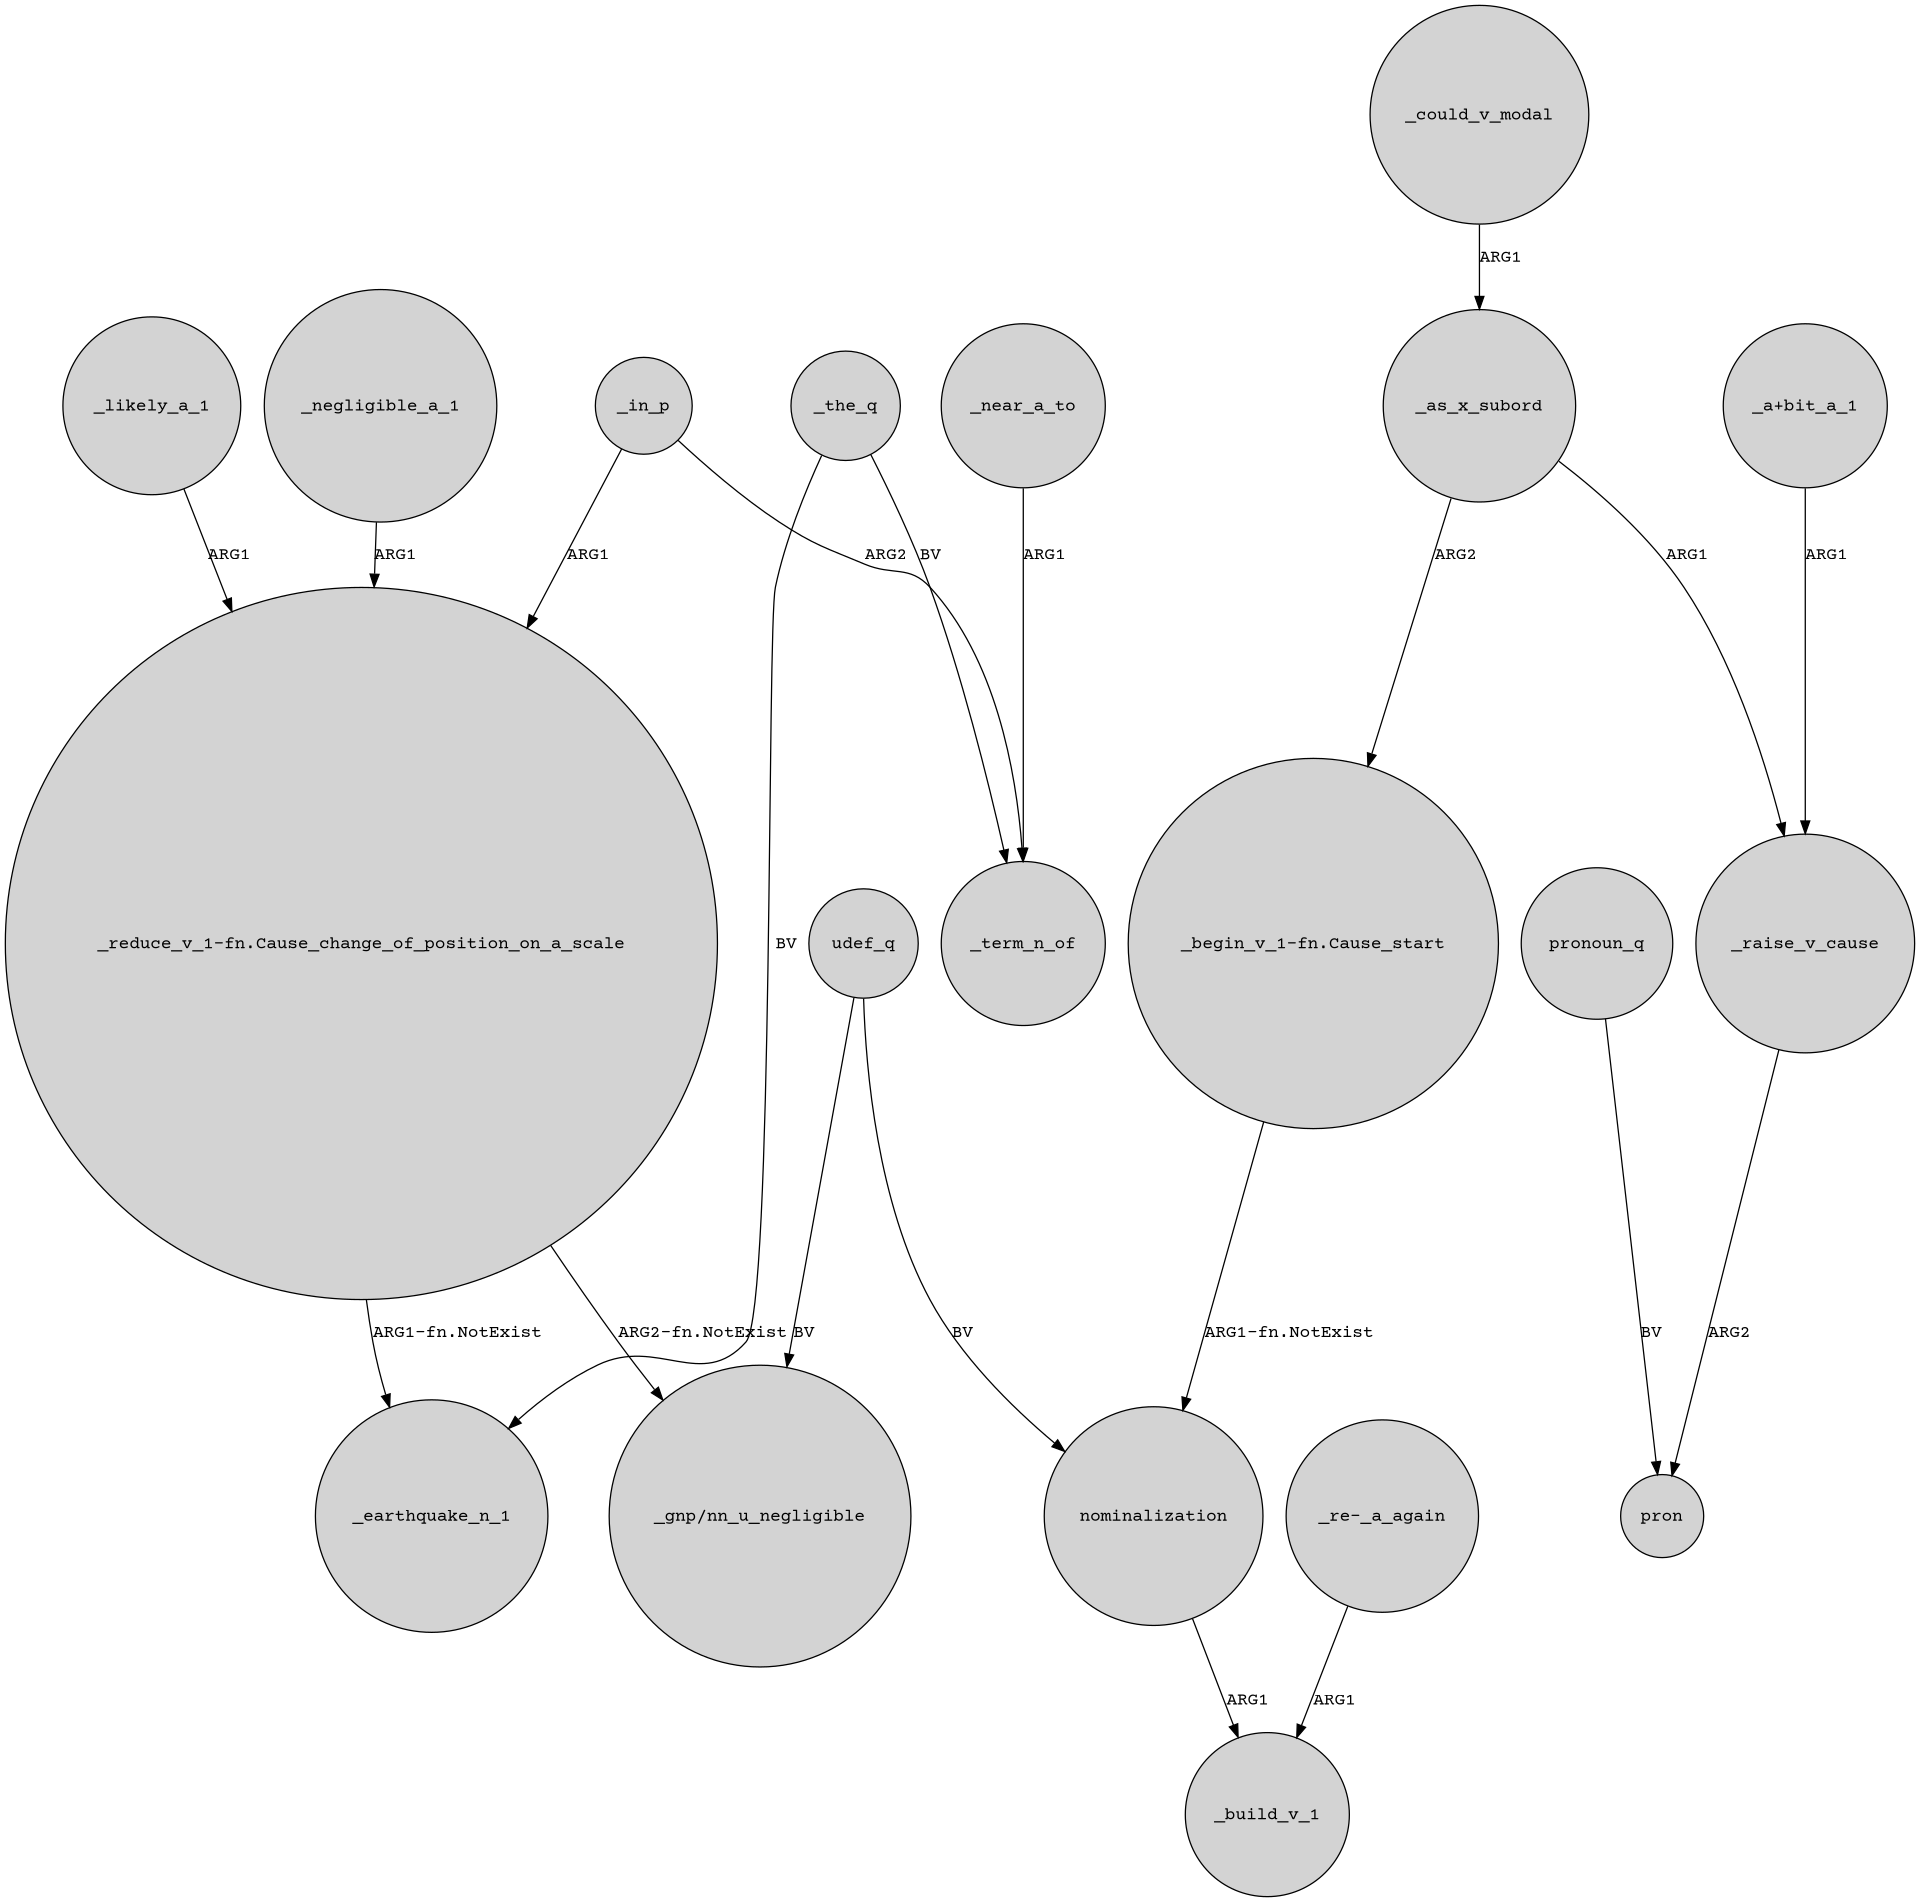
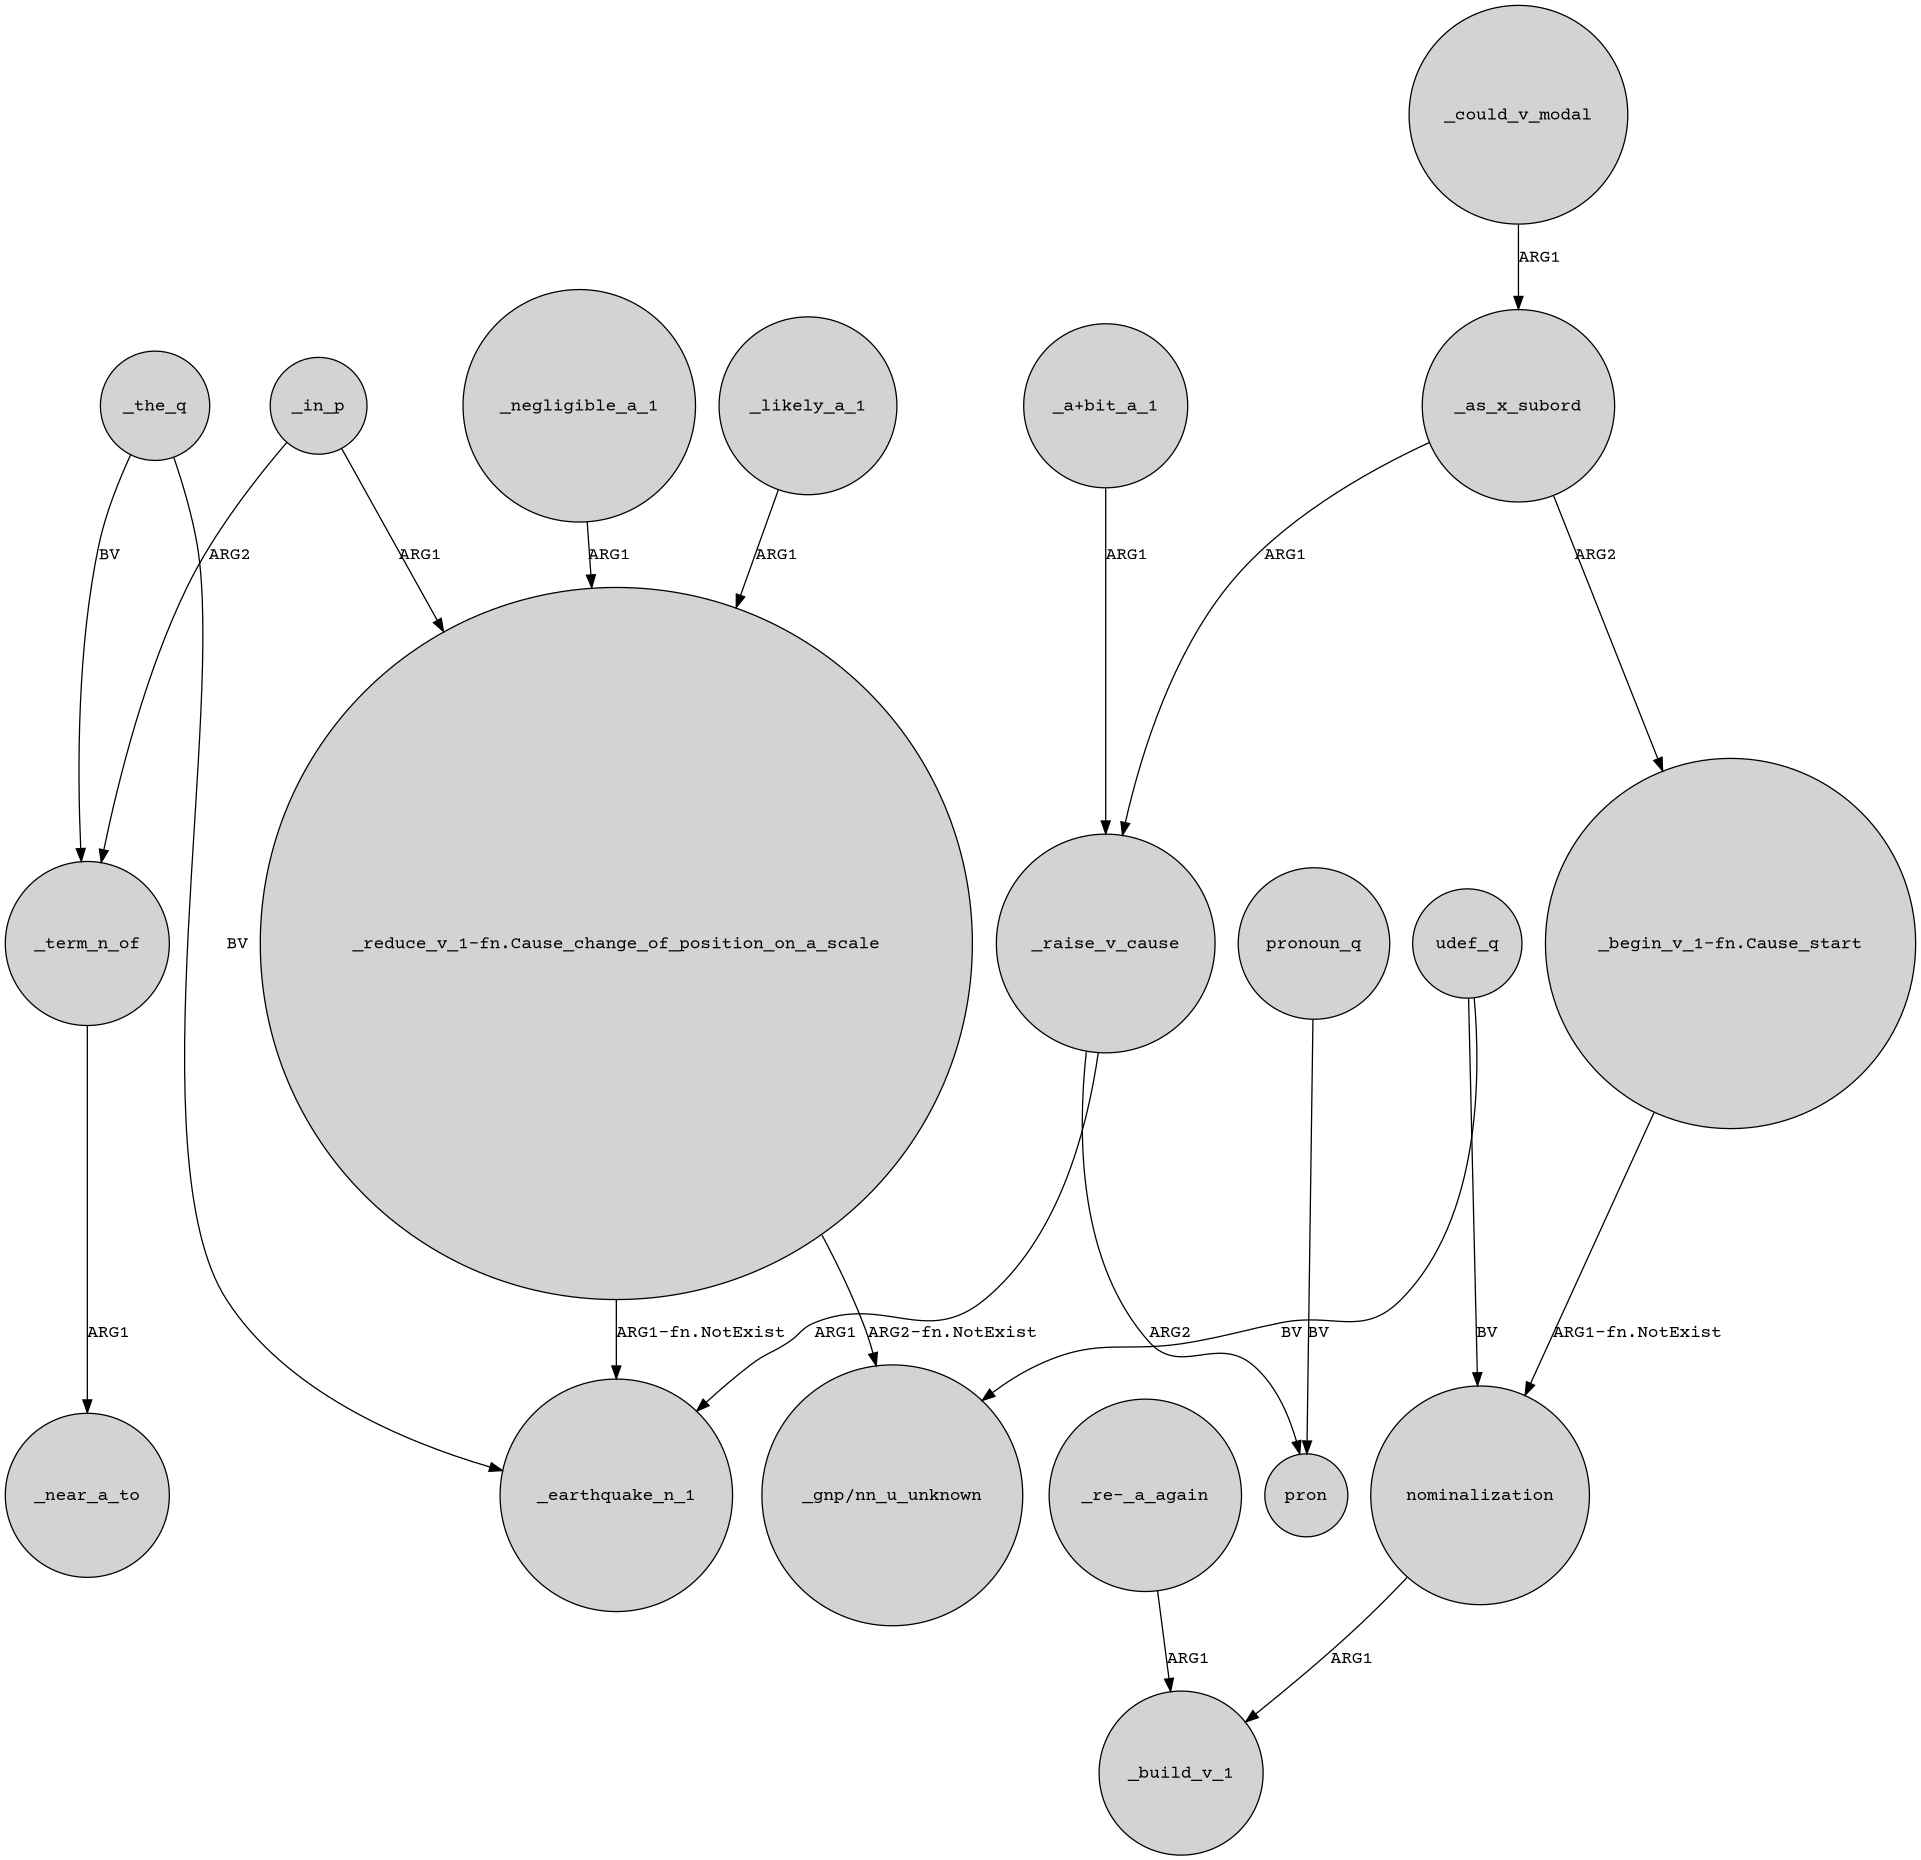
(1023, 668) -> (87, 1213)
none -> (970, 1309)
(760, 1516) -> (892, 1495)
